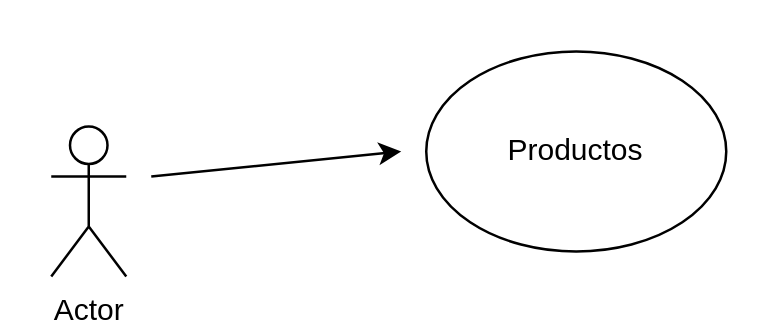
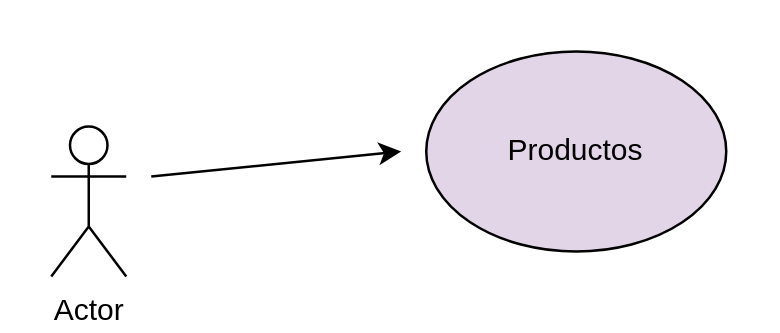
(576, 151) -> (576, 151)
